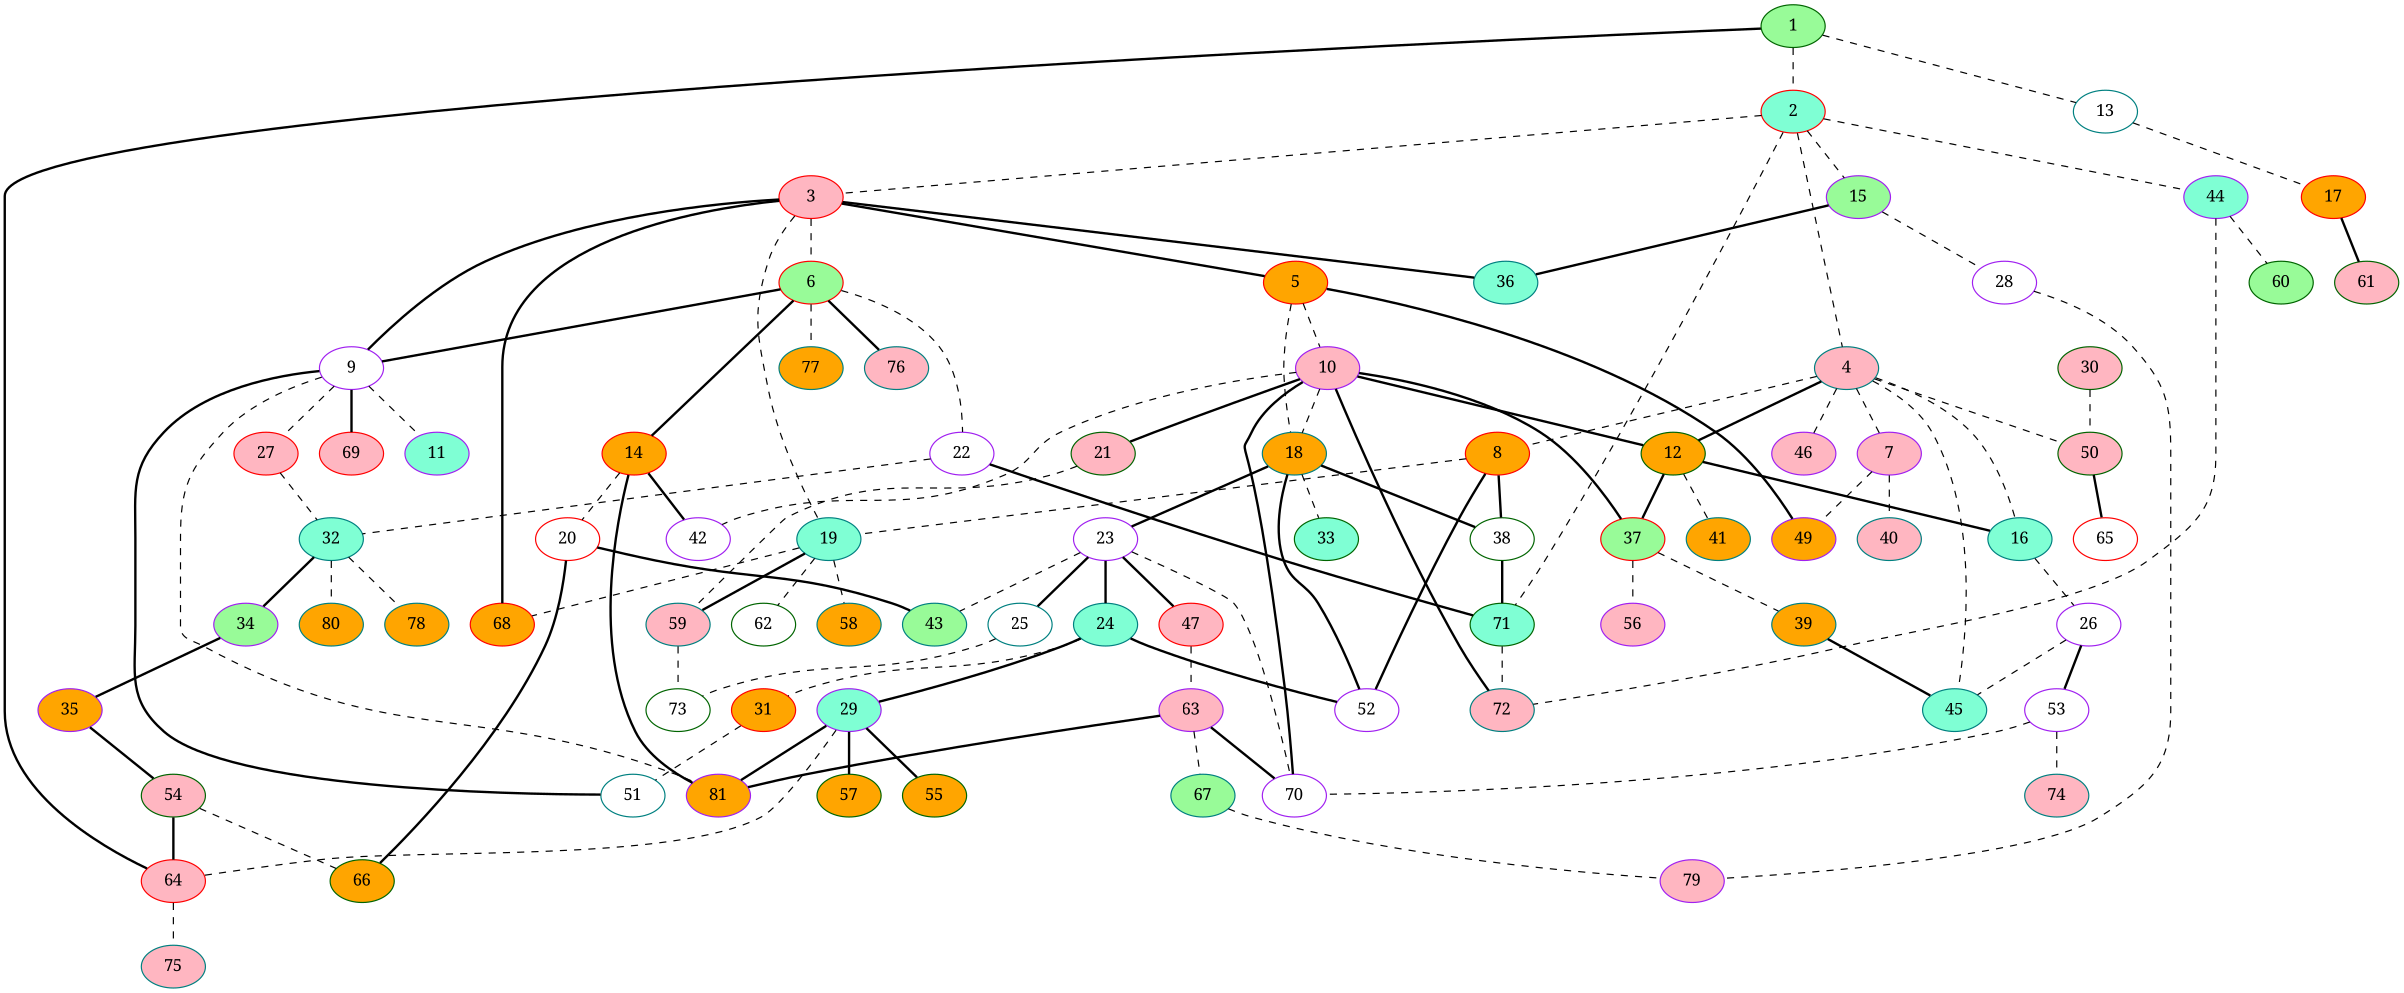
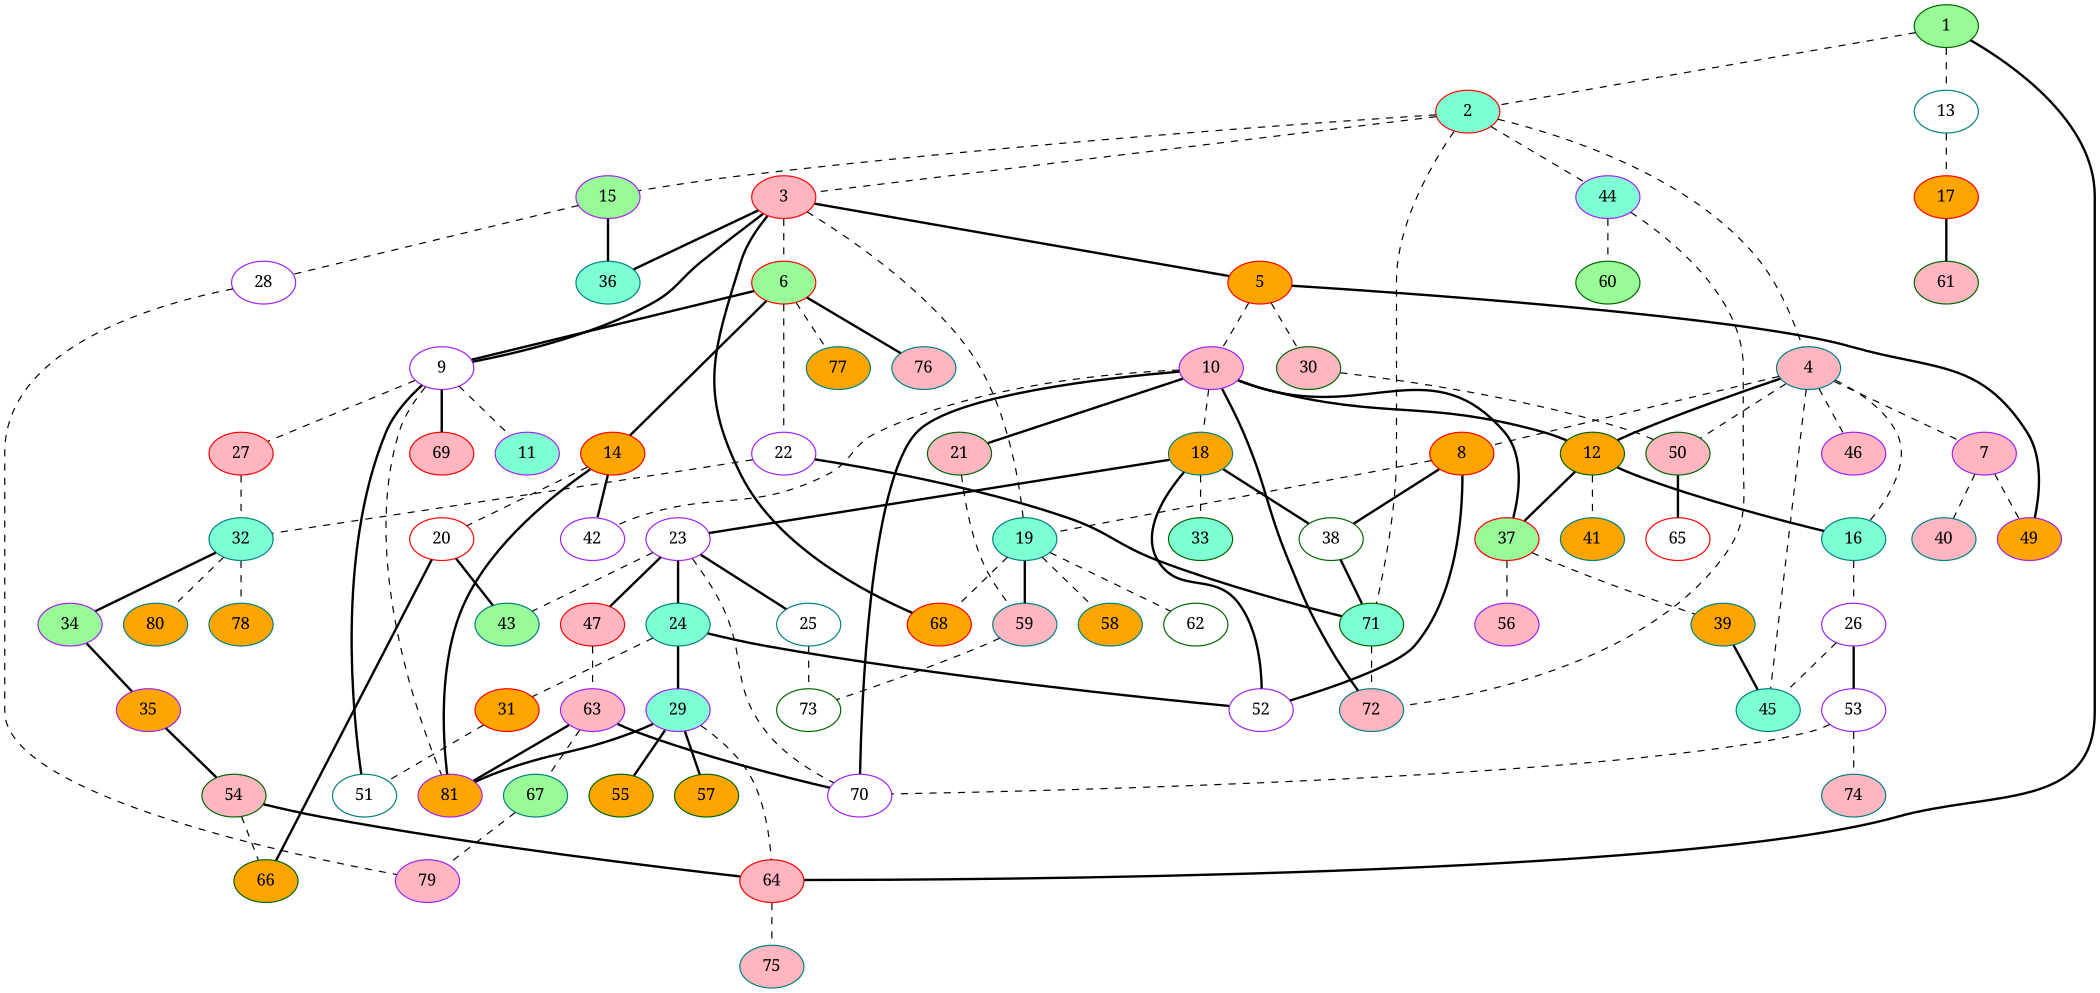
(1284, 365) -> (1284, 325)
